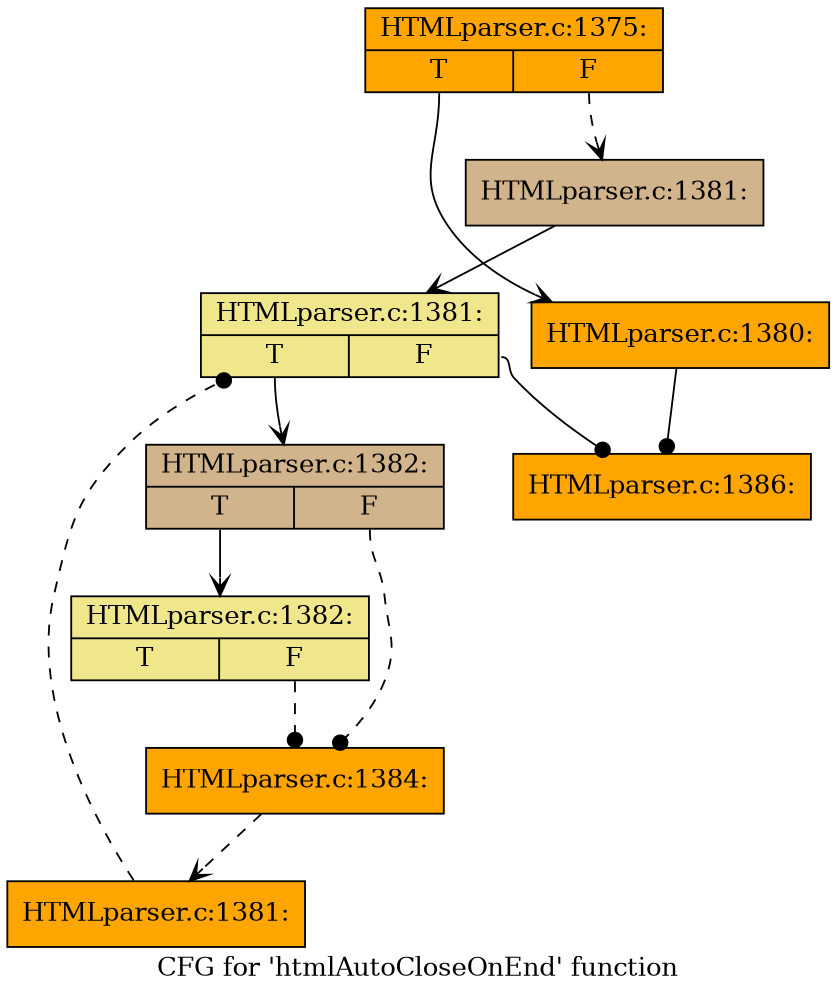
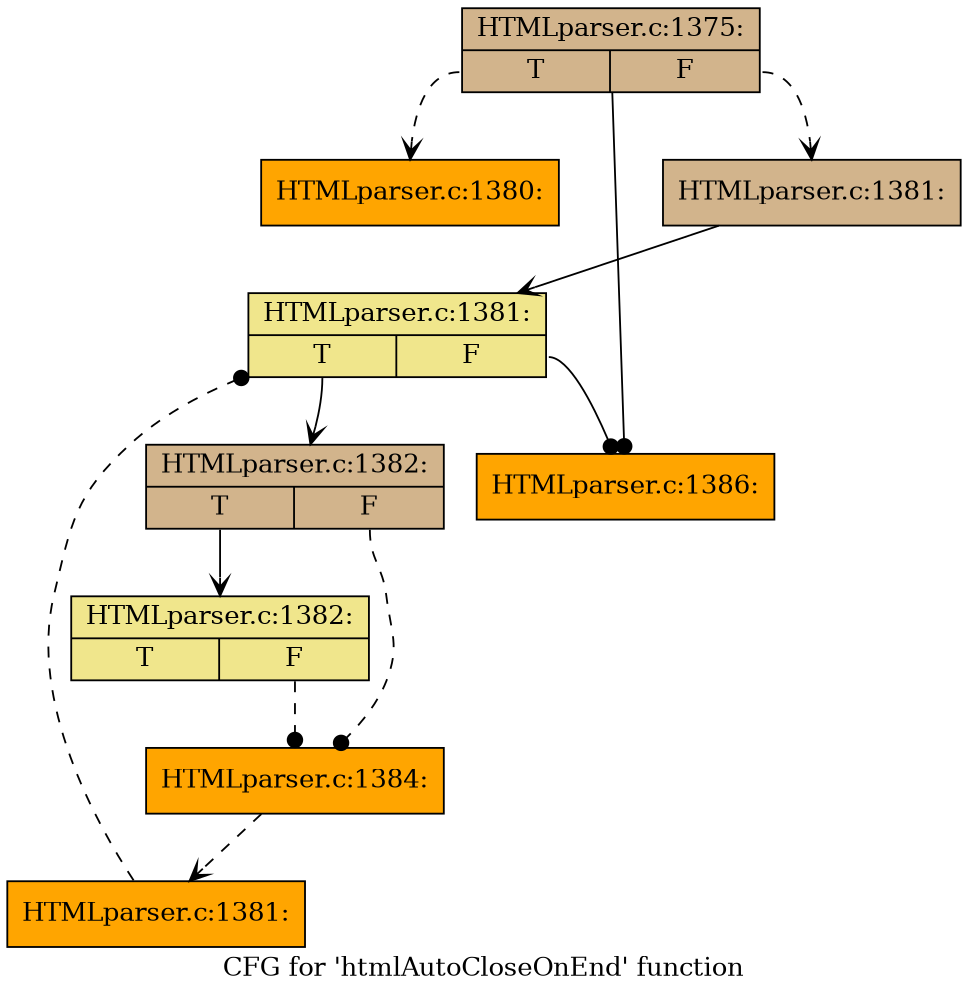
(514, 50) -> (611, 50)
(442, 215) -> (424, 97)
(672, 403) -> (618, 274)
